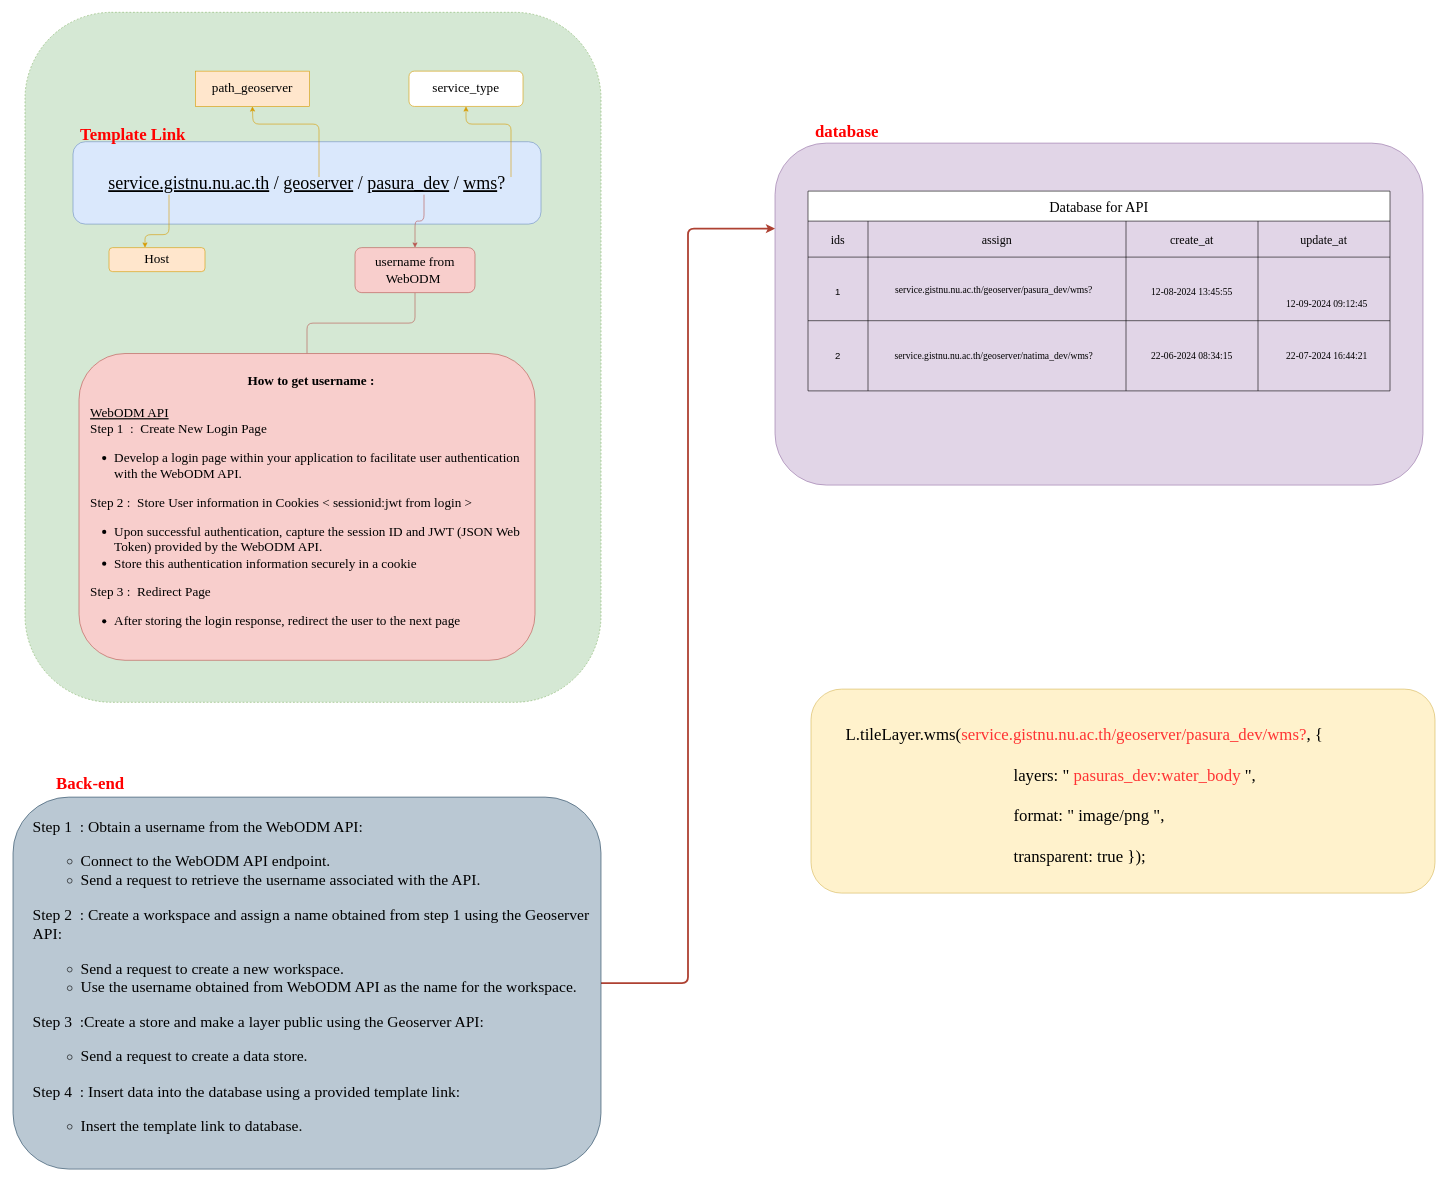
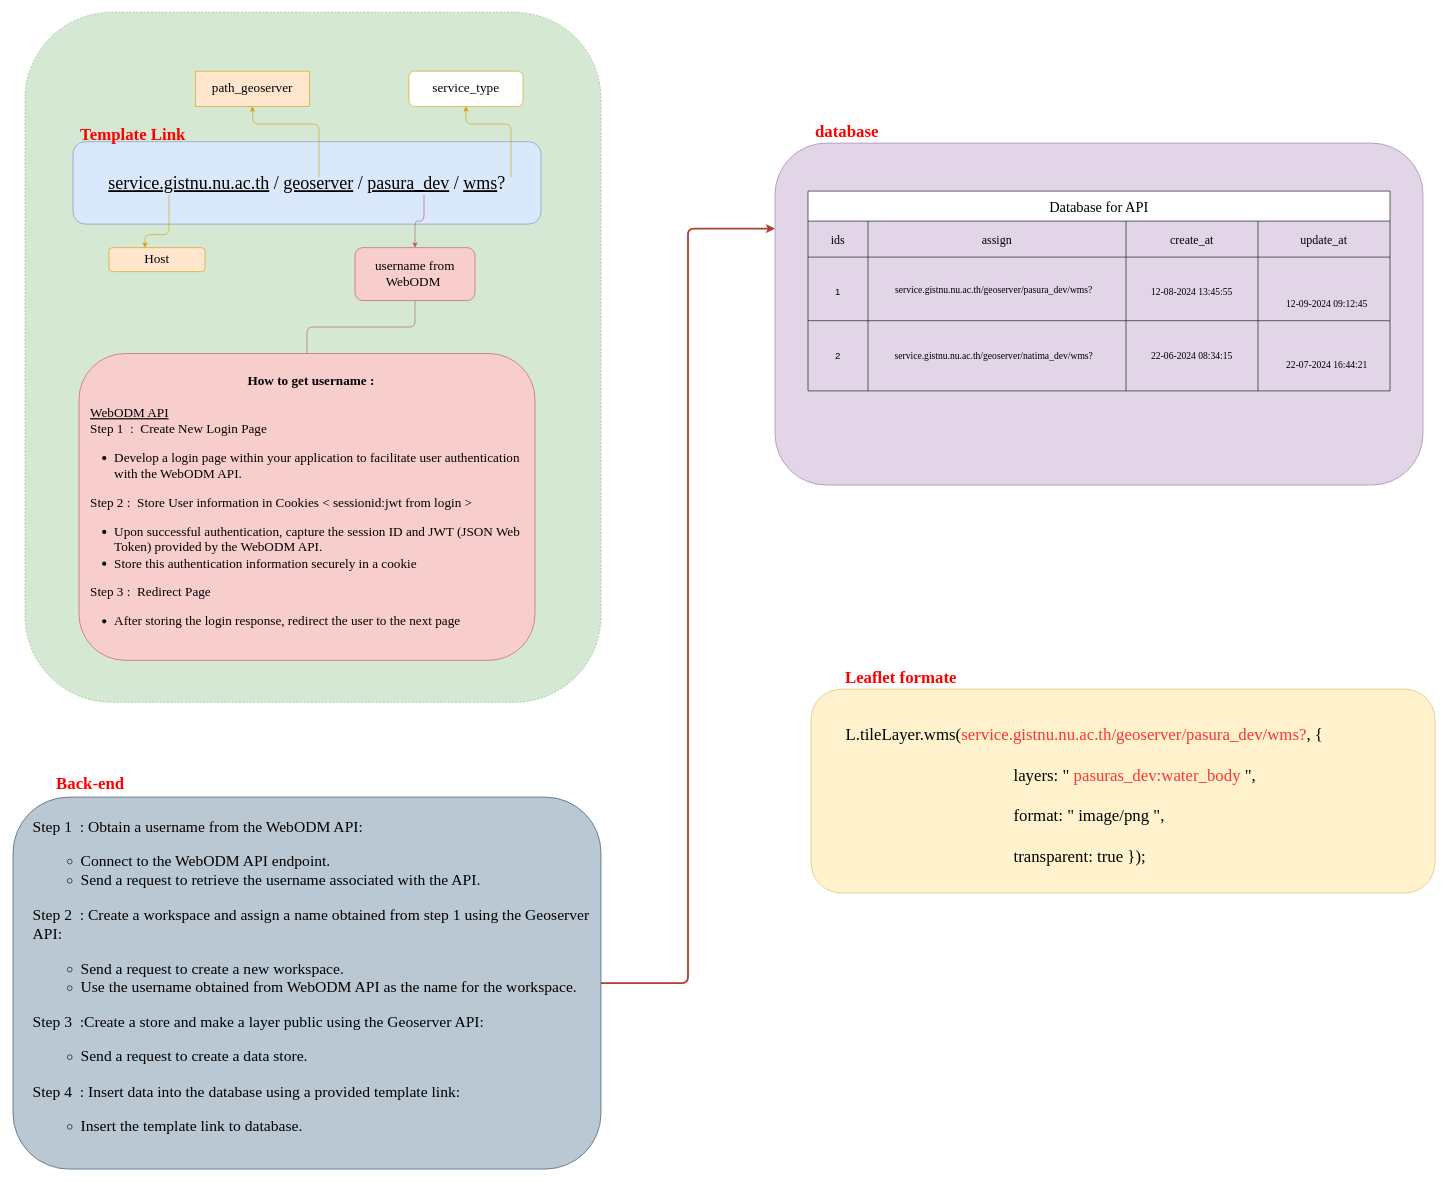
(415, 270) -> (415, 274)
(1327, 356) -> (1327, 365)
none -> (901, 677)
